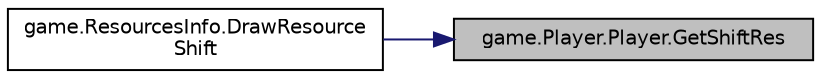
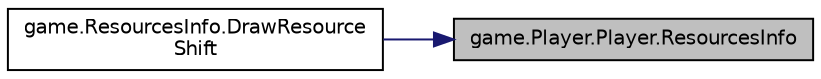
(634, 39) -> (634, 39)
